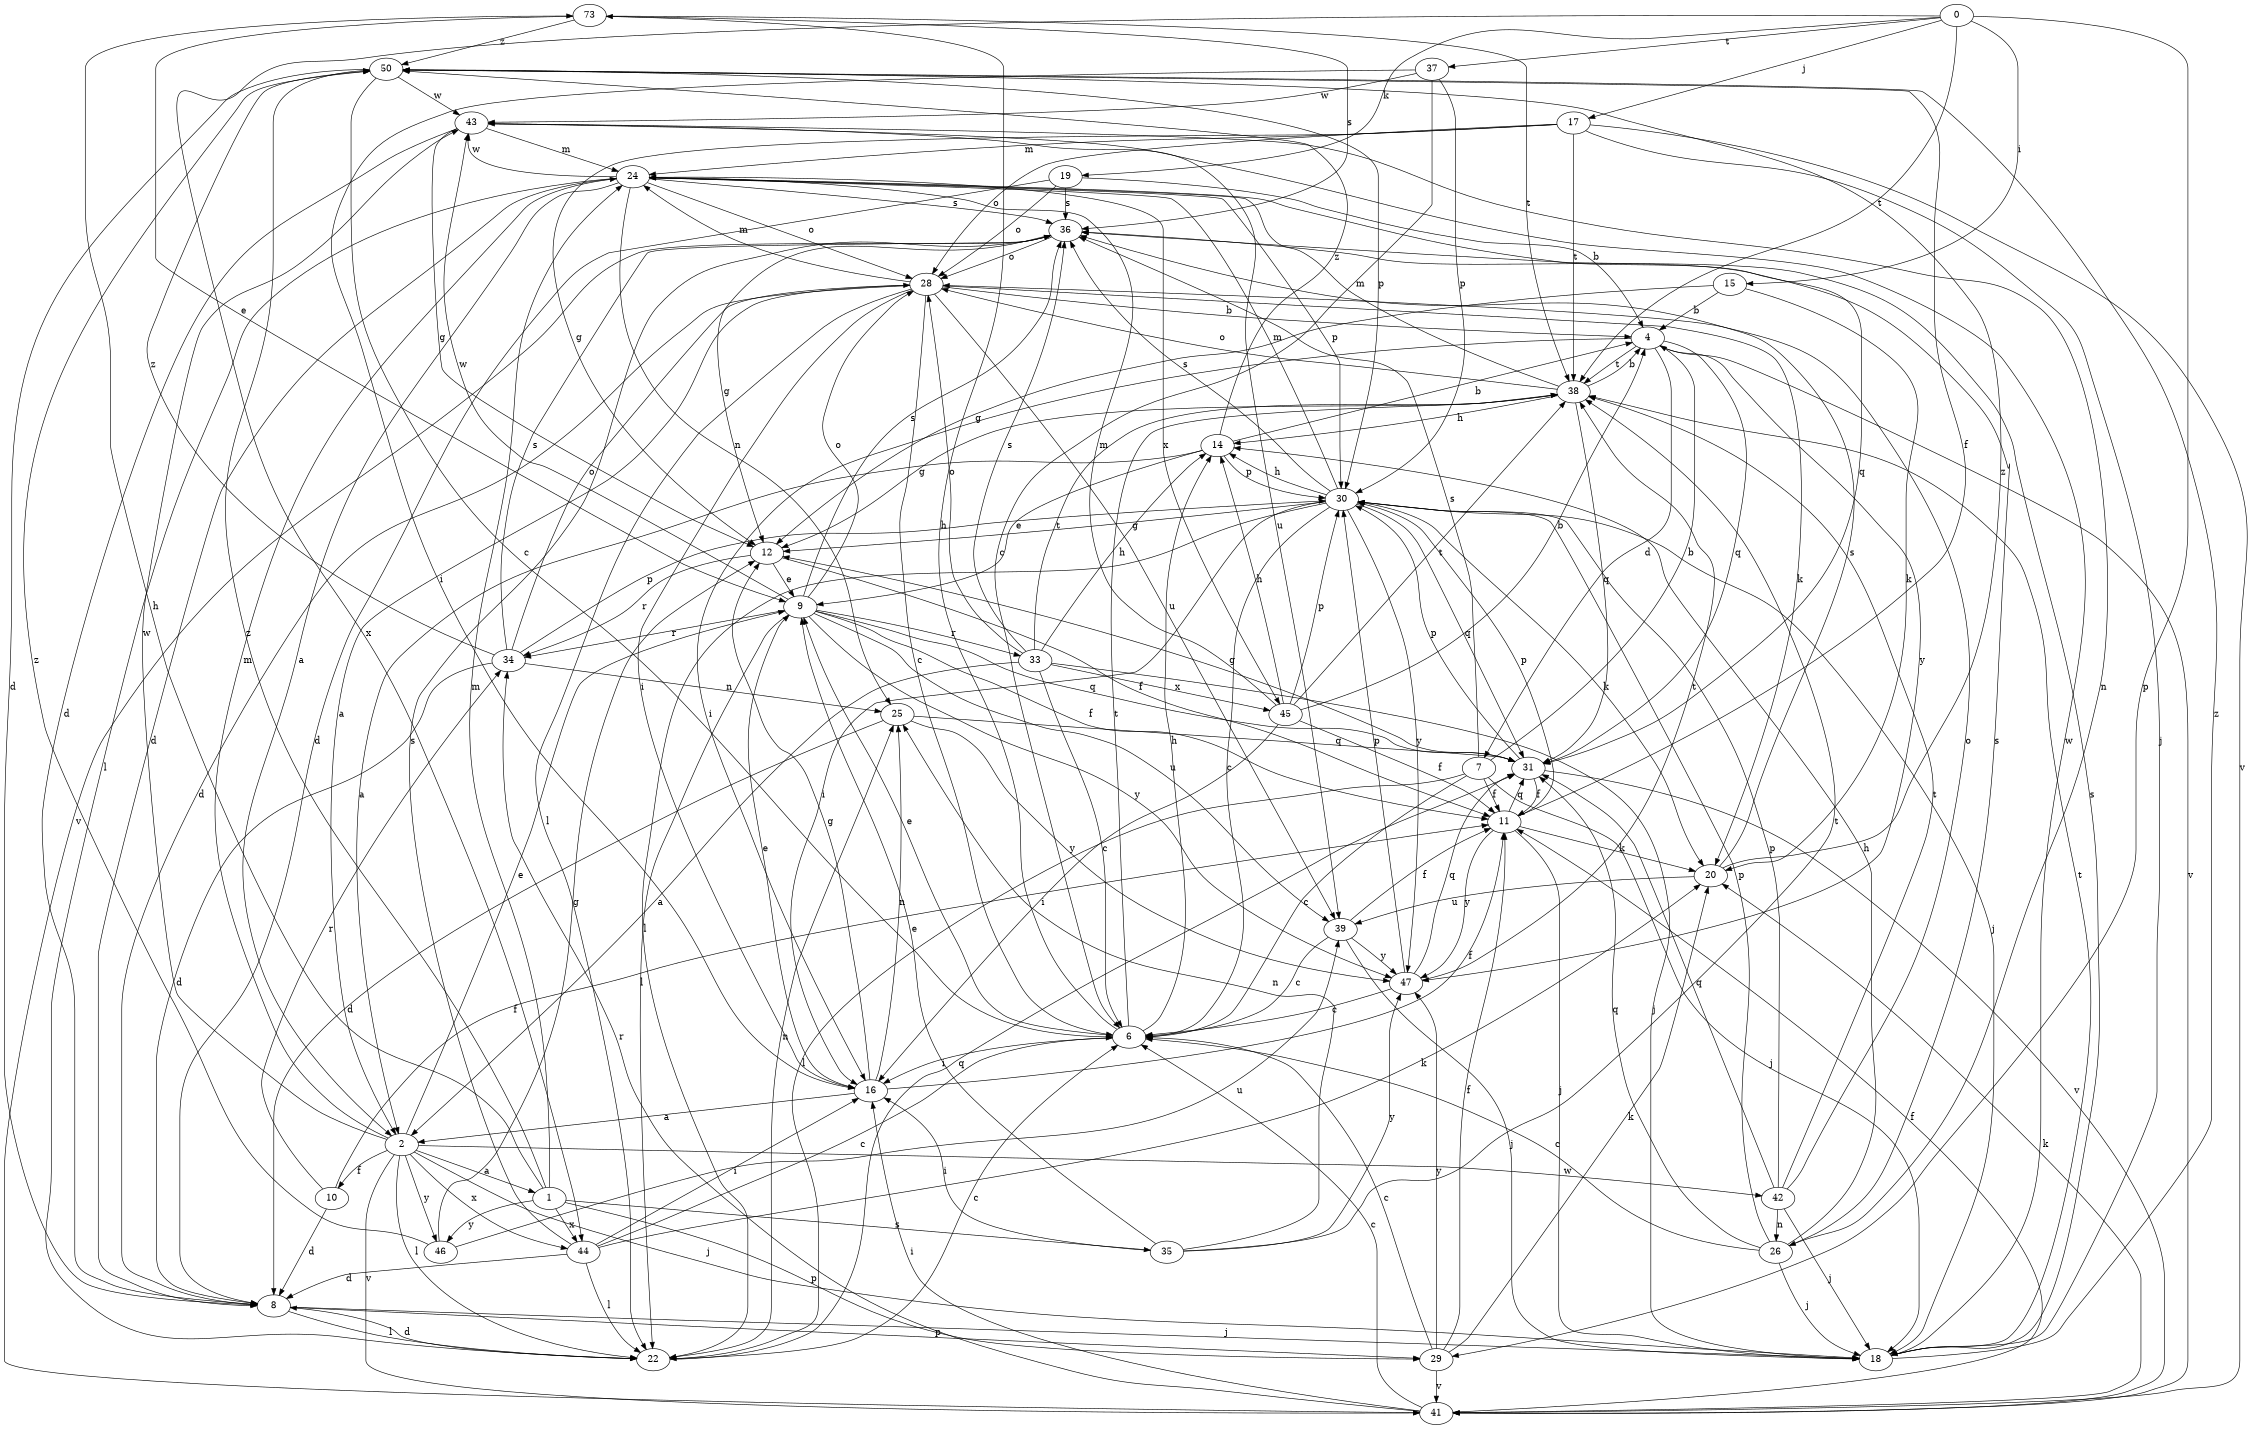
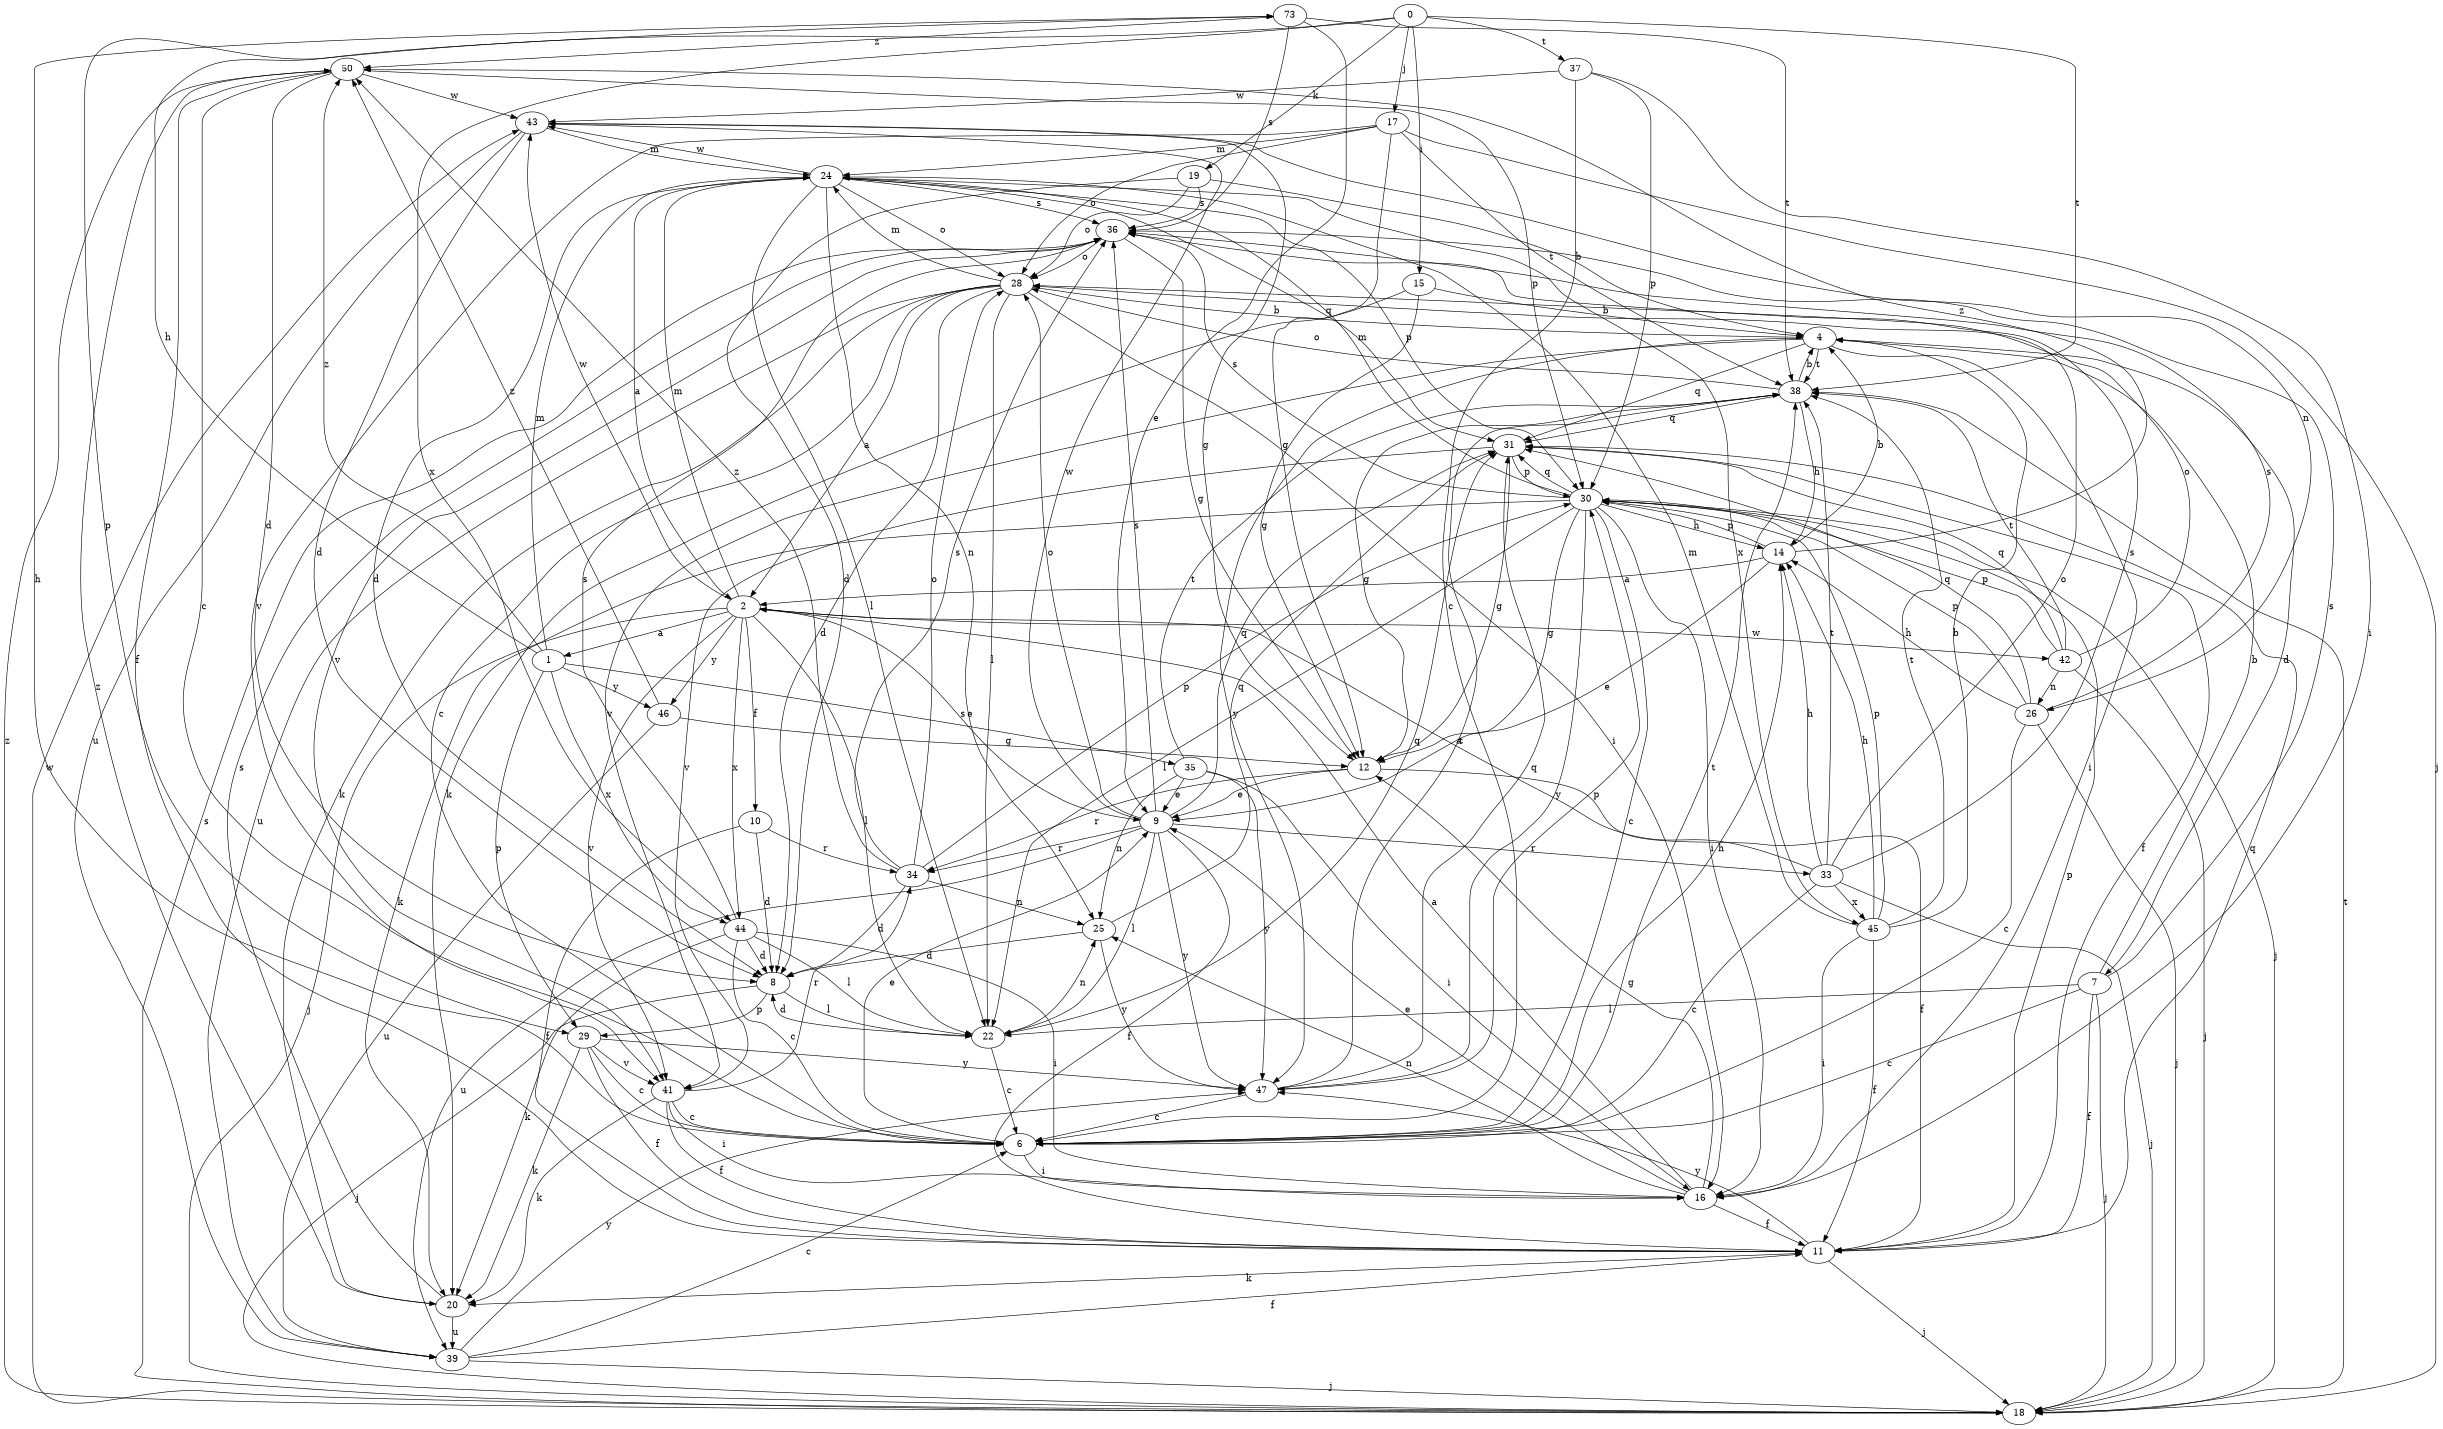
(1937, 134) -> (511, 1096)
(1265, 229) -> none
